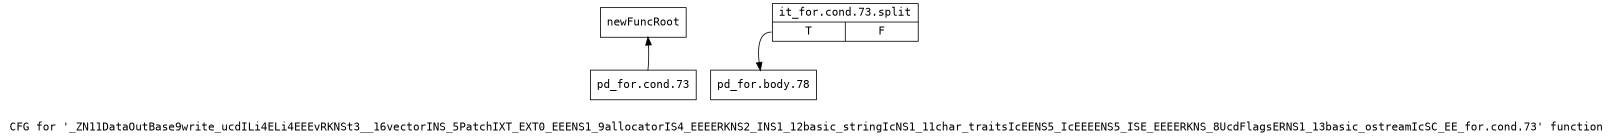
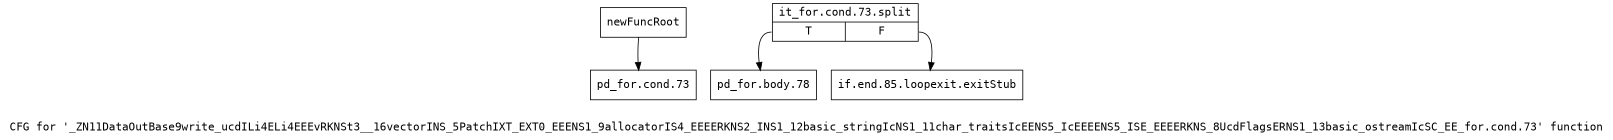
(649, 58) -> (638, 50)
none -> (927, 85)
